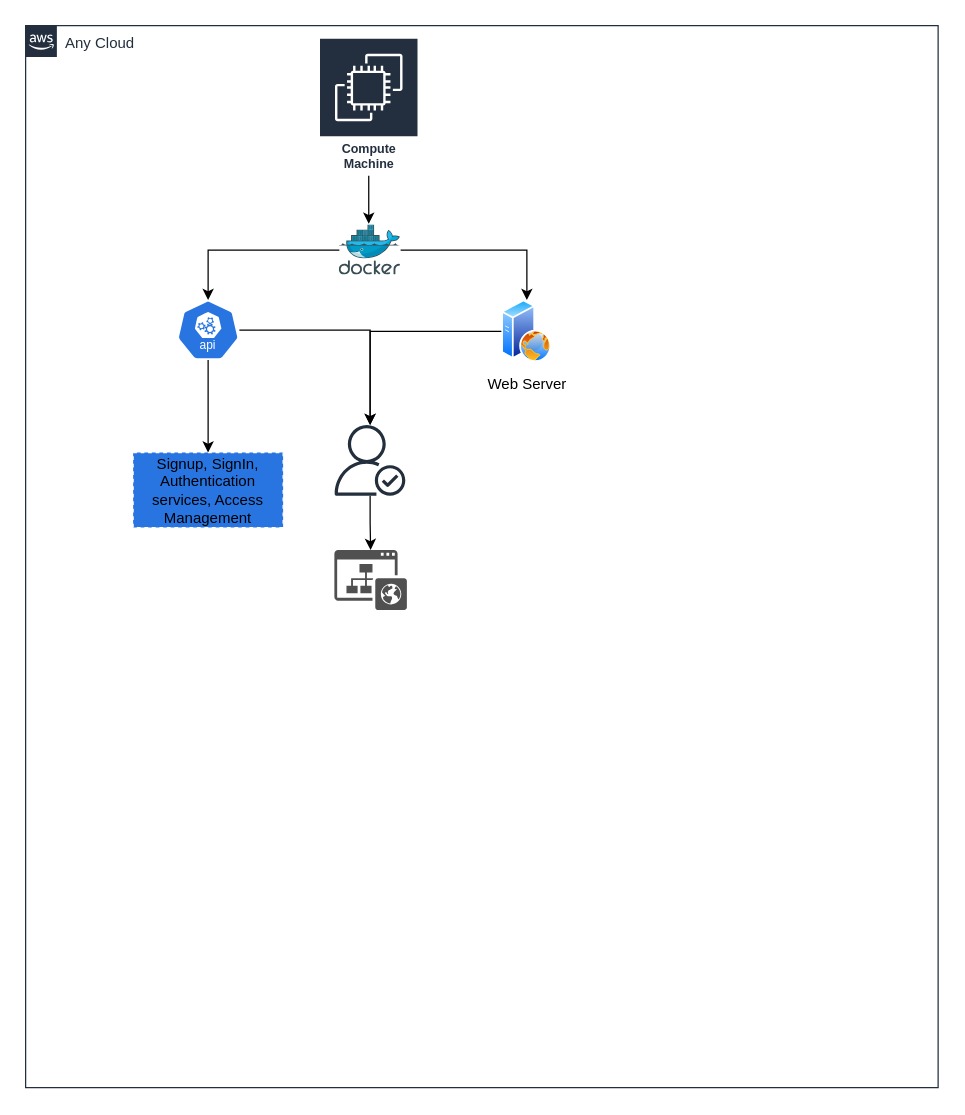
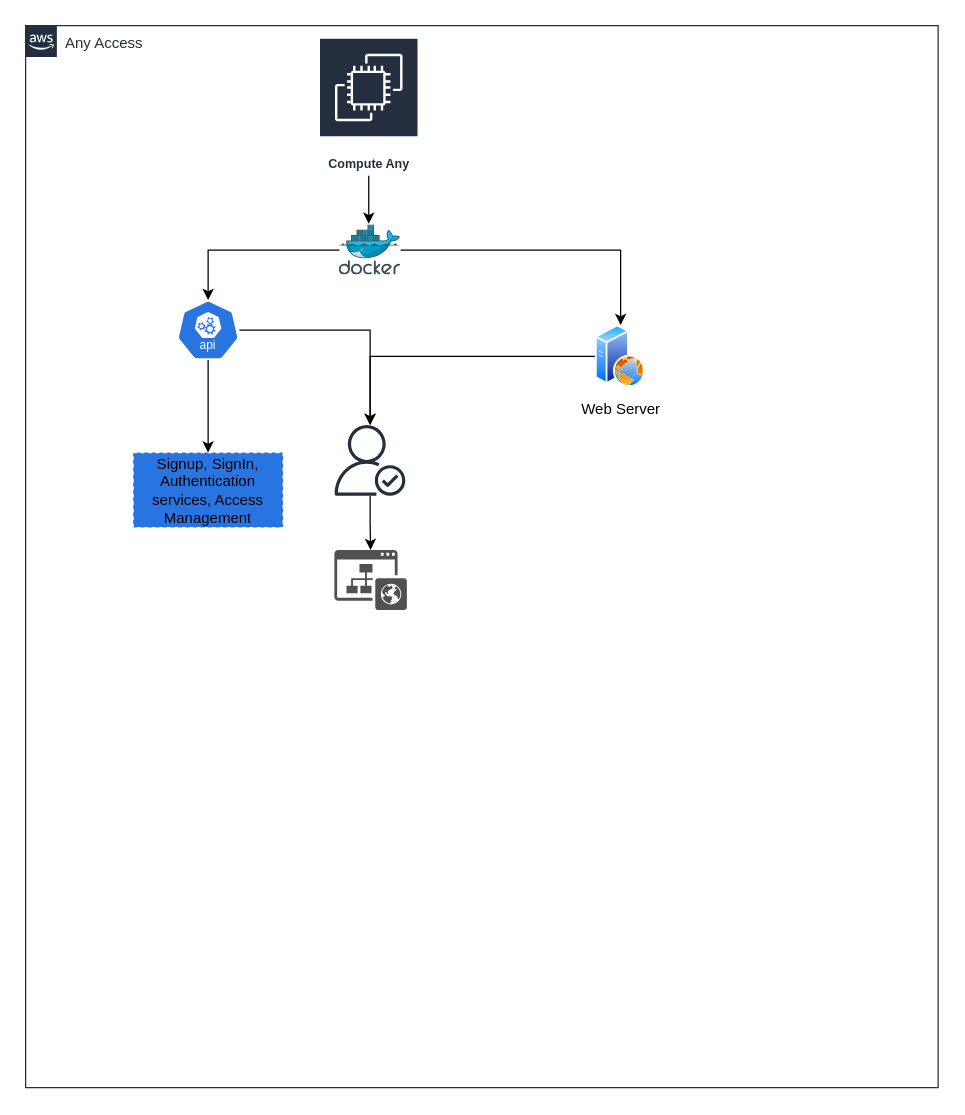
(100, 43) -> (106, 43)
(369, 156) -> (369, 163)
(527, 331) -> (621, 356)
